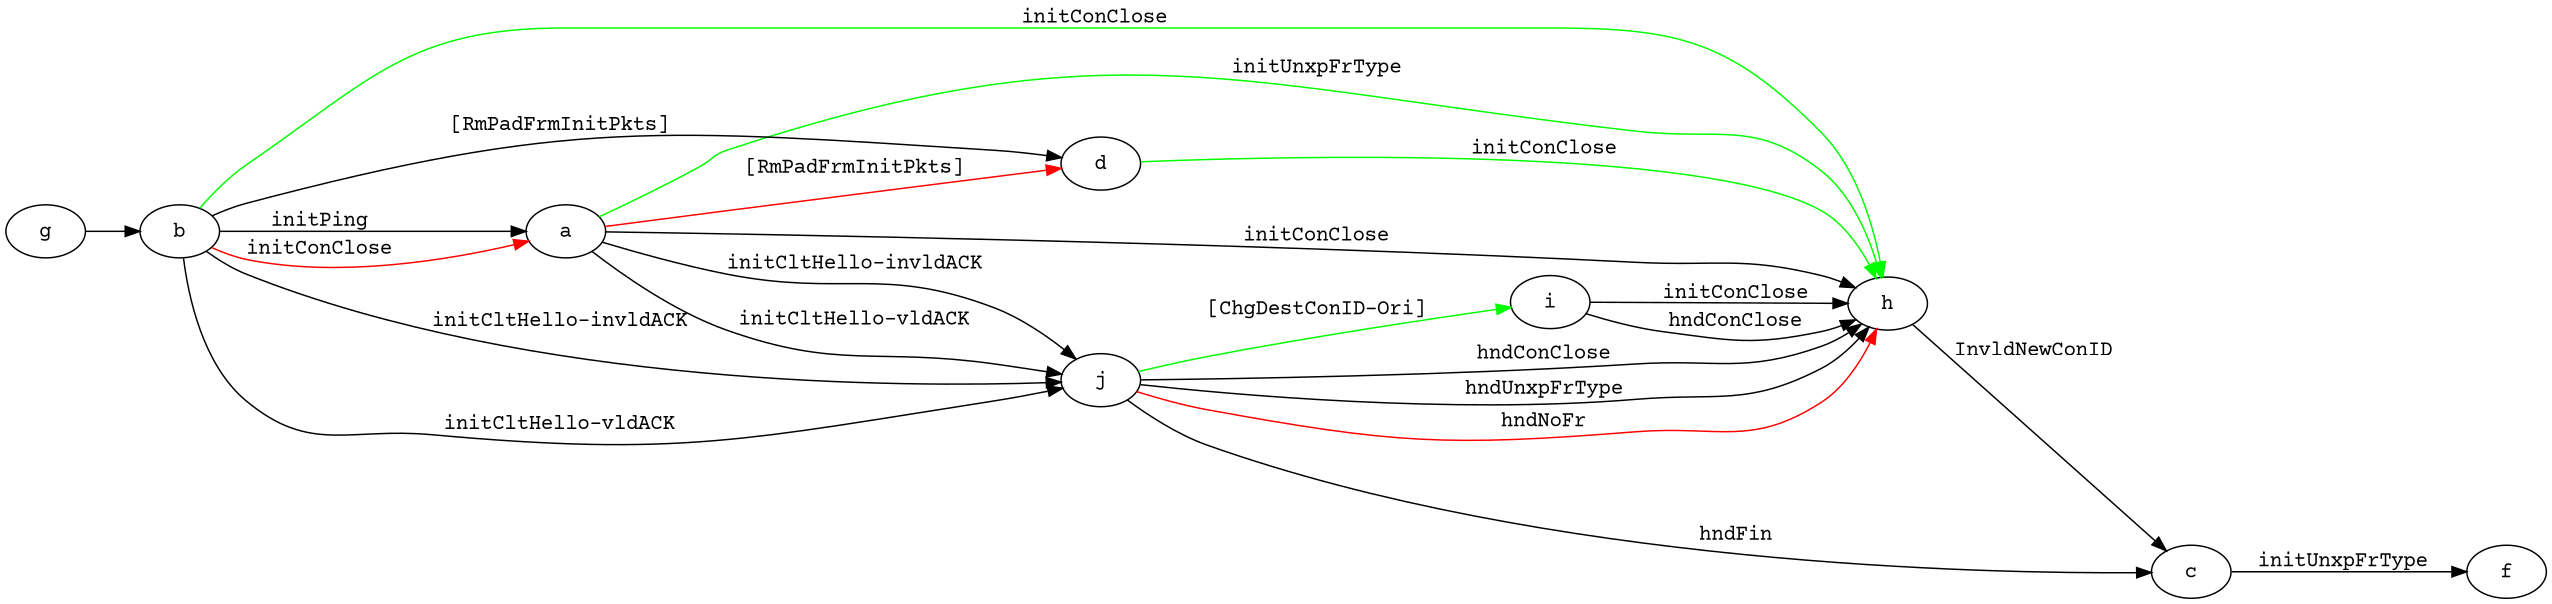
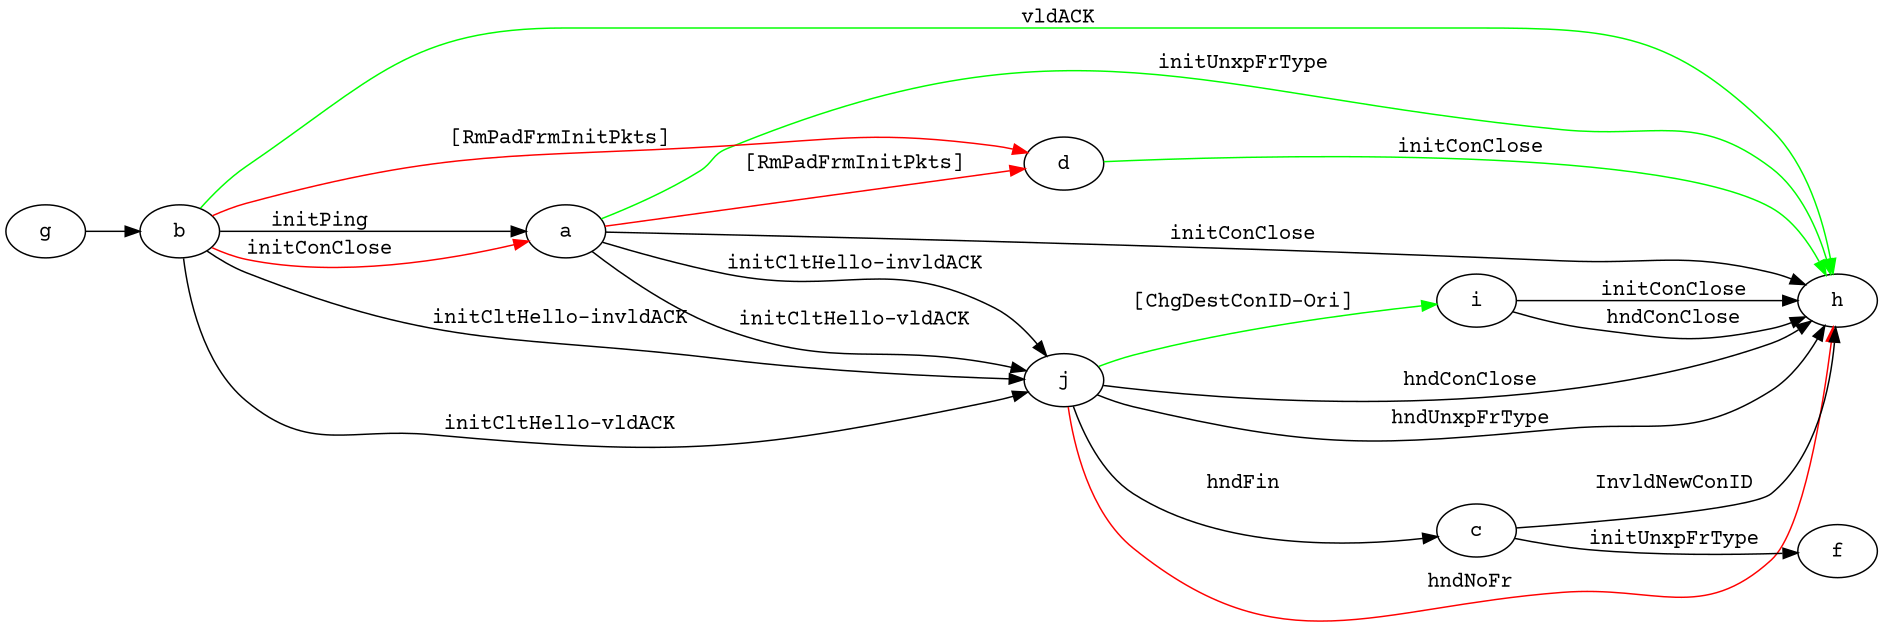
(1101, 17) -> (1064, 17)
(626, 137) -> (610, 152)
(2034, 433) -> (1728, 506)
